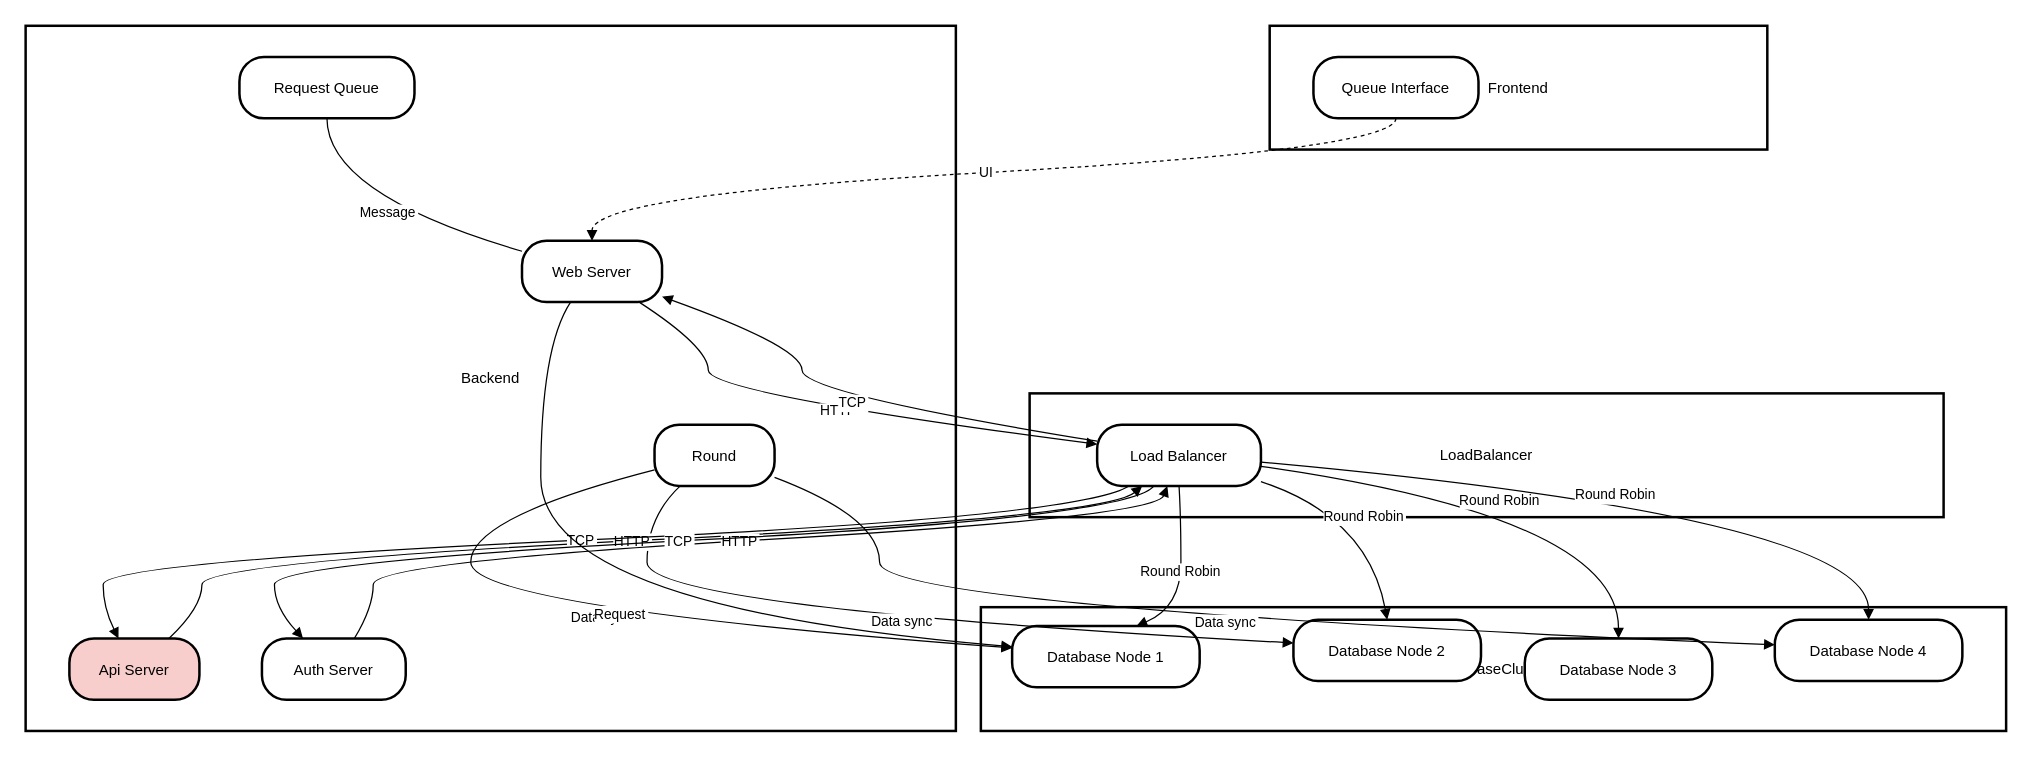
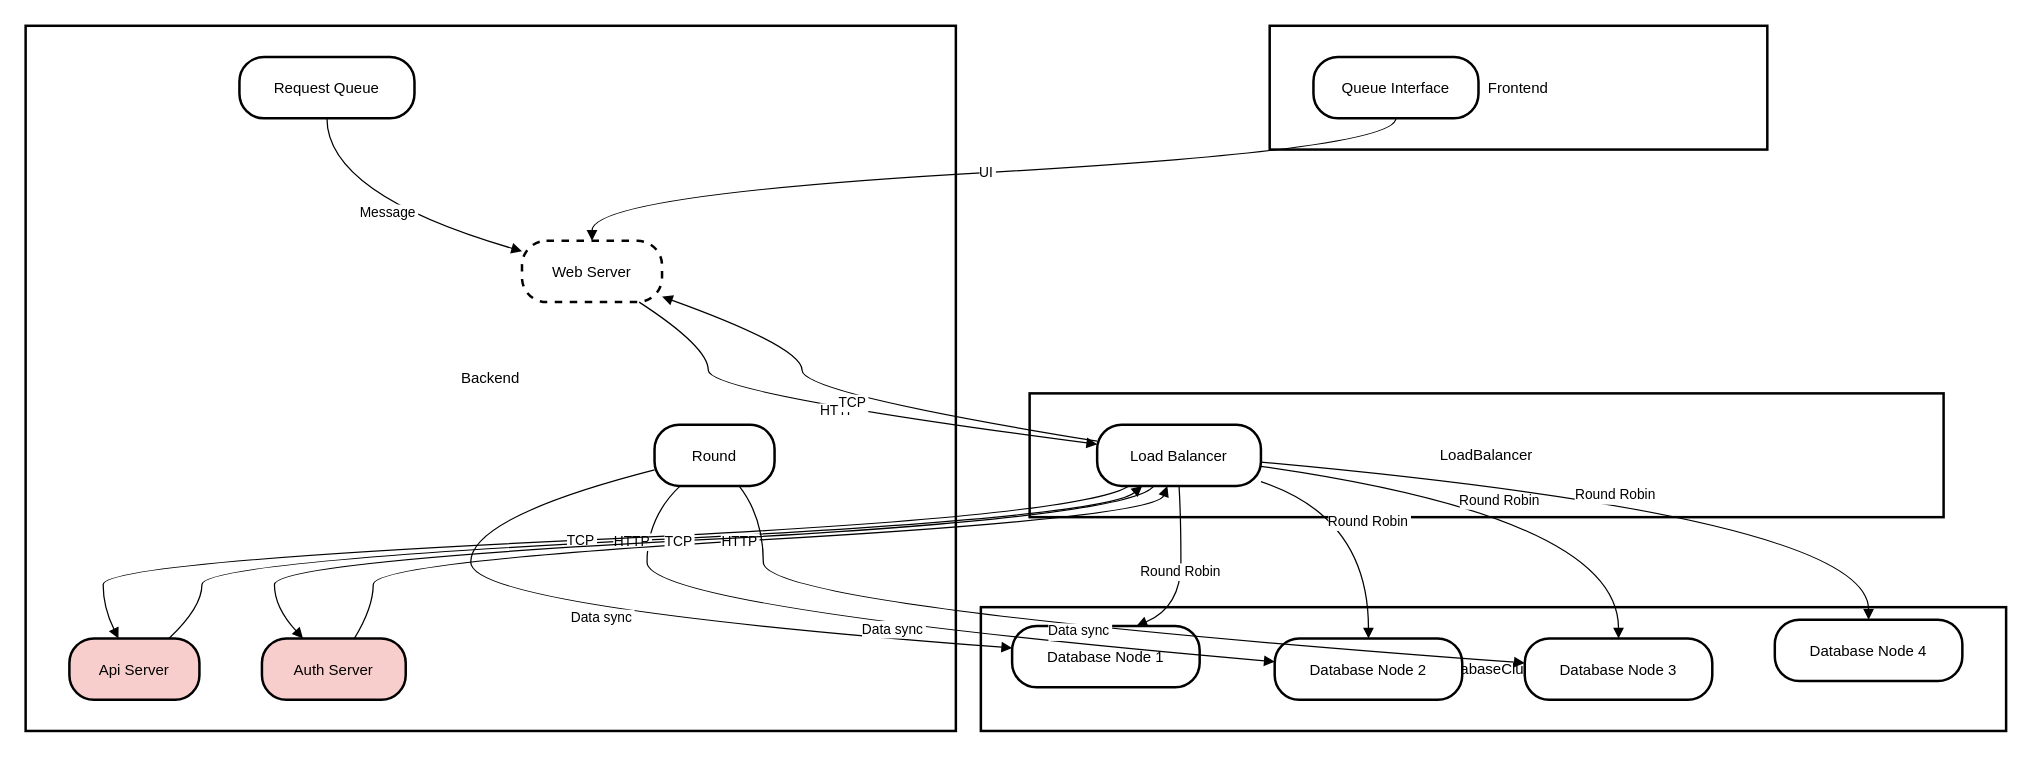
(785, 187) -> (785, 187)
(515, 249) -> (510, 248)
(592, 271) -> (592, 271)
(926, 582) -> none
none -> (958, 610)
(775, 616) -> none
(1387, 650) -> (1368, 669)
(334, 669) -> (334, 669)
